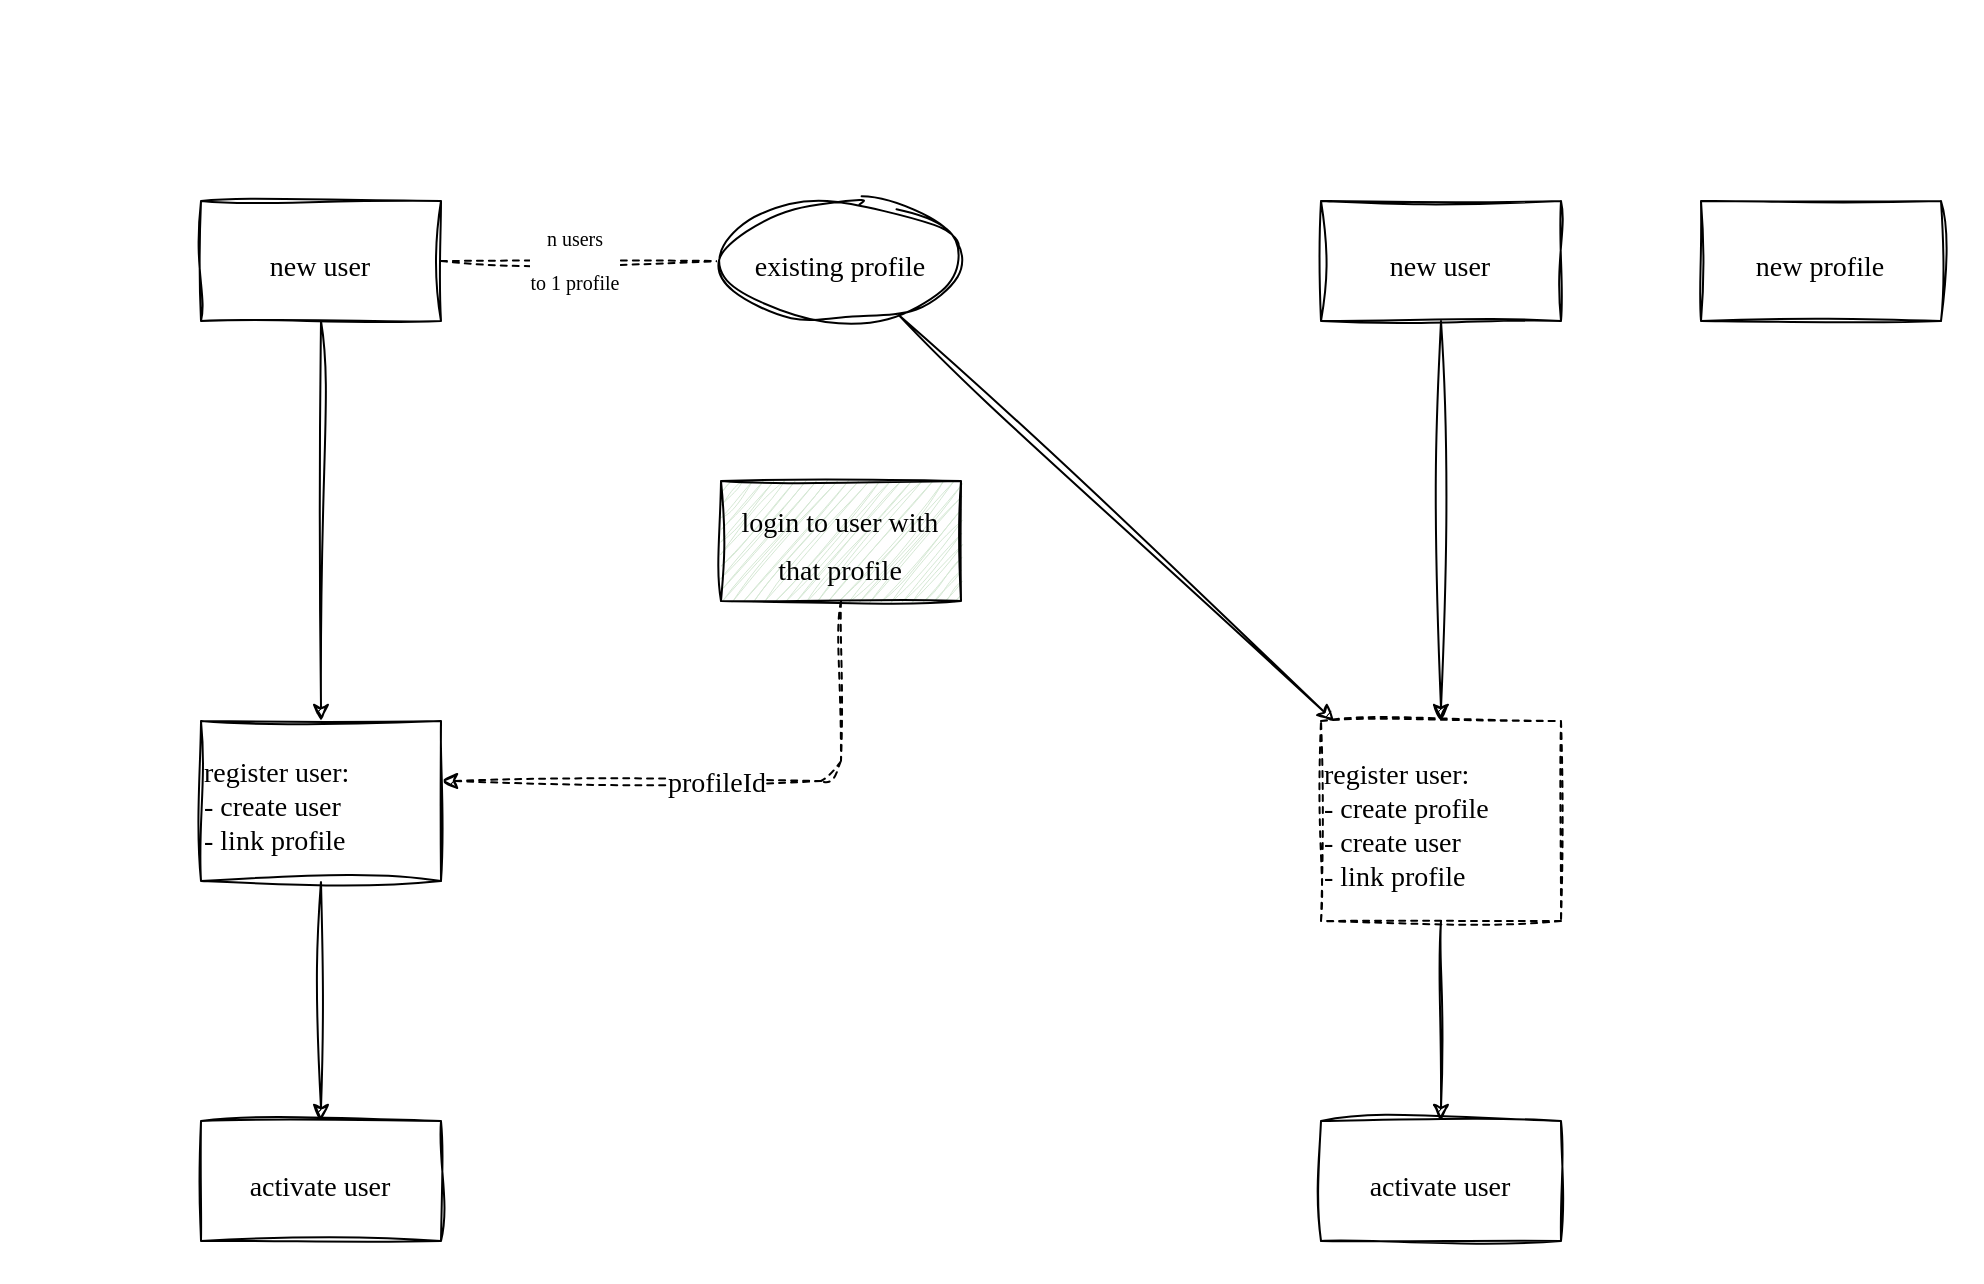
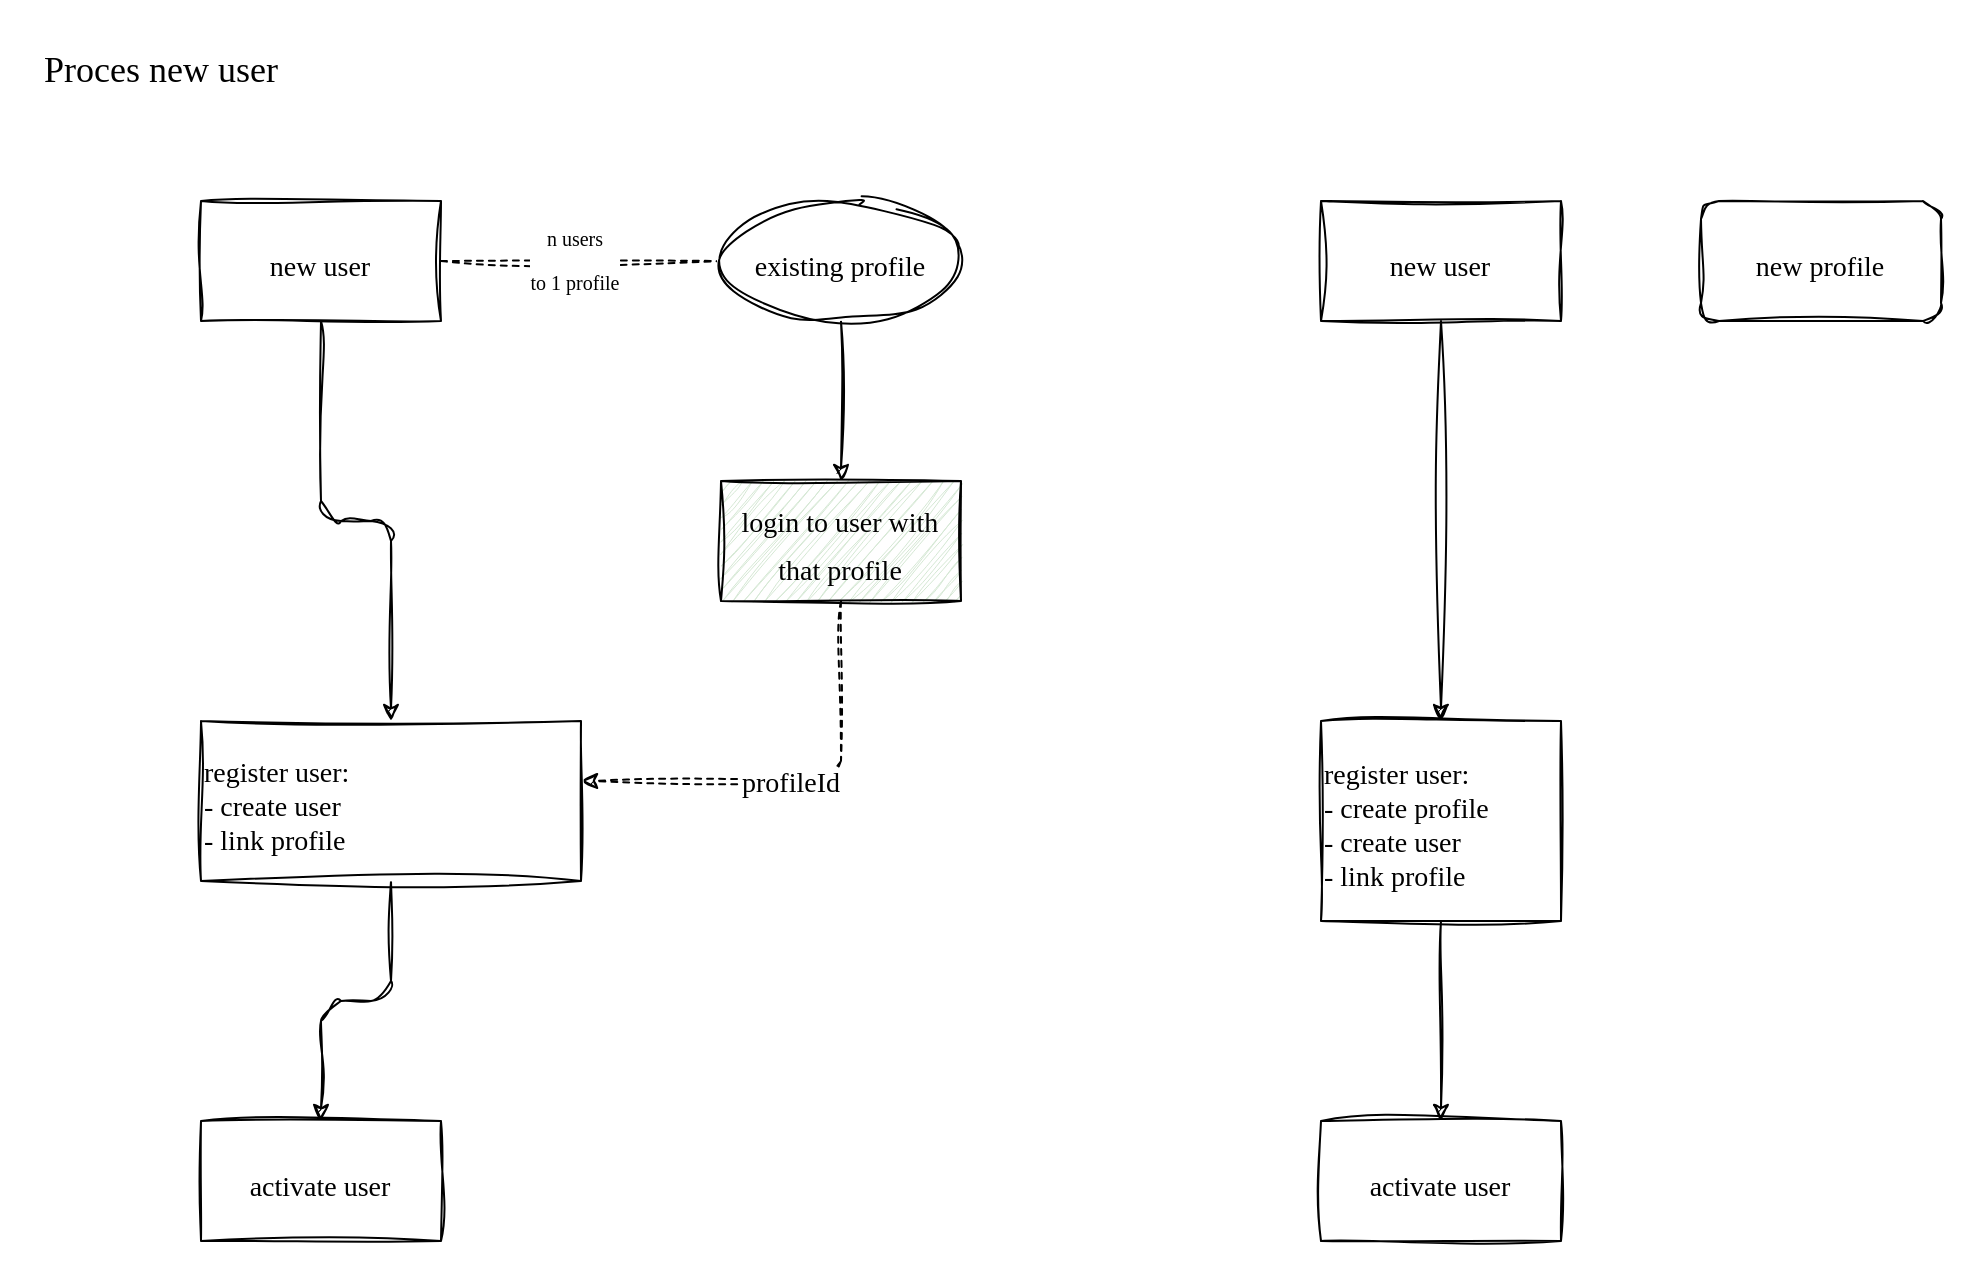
none -> (241, 71)
(1821, 261) -> (1821, 261)
(1112, 514) -> (841, 397)
(321, 801) -> (391, 801)
(1441, 821) -> (1441, 821)
